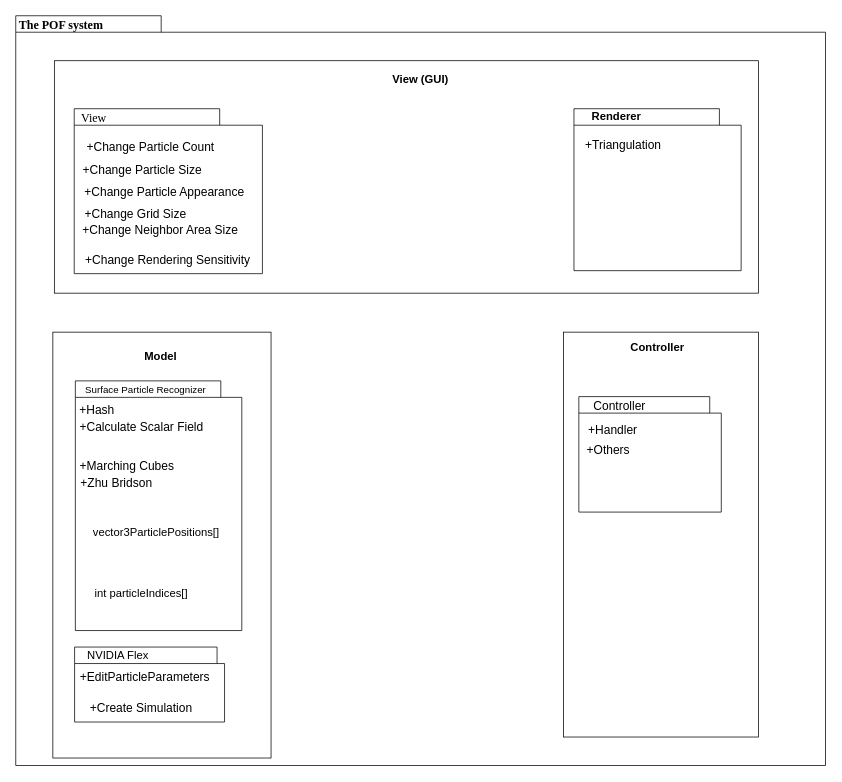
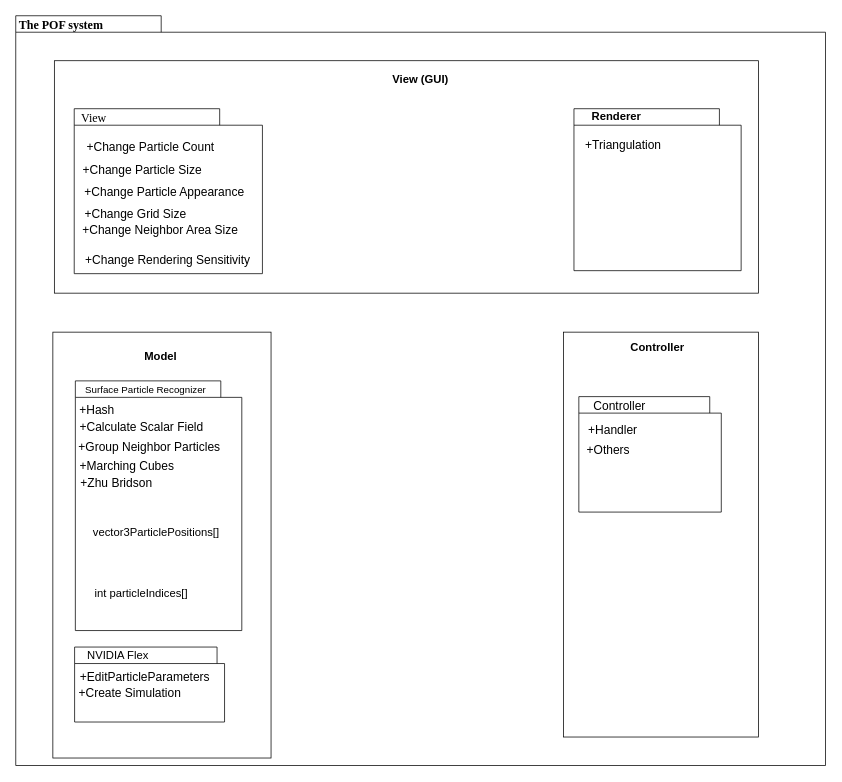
none -> (149, 446)
(141, 707) -> (130, 692)
